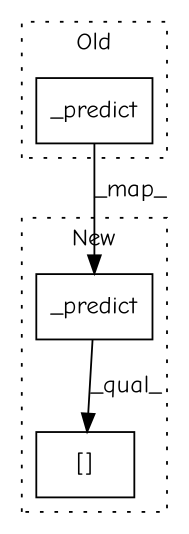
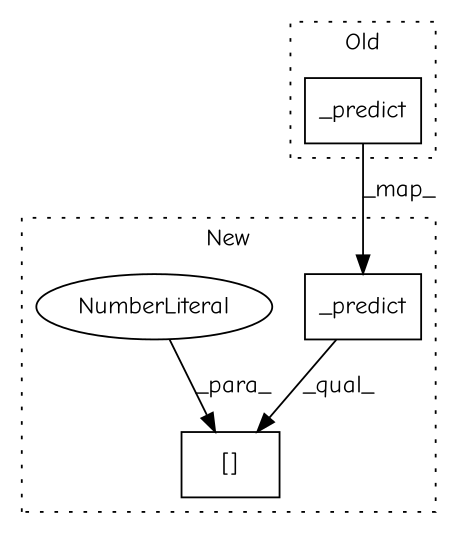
none -> (154, 307)
